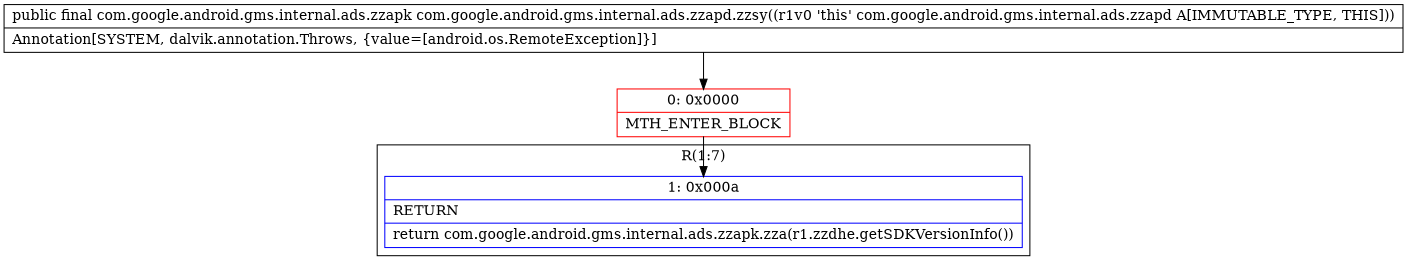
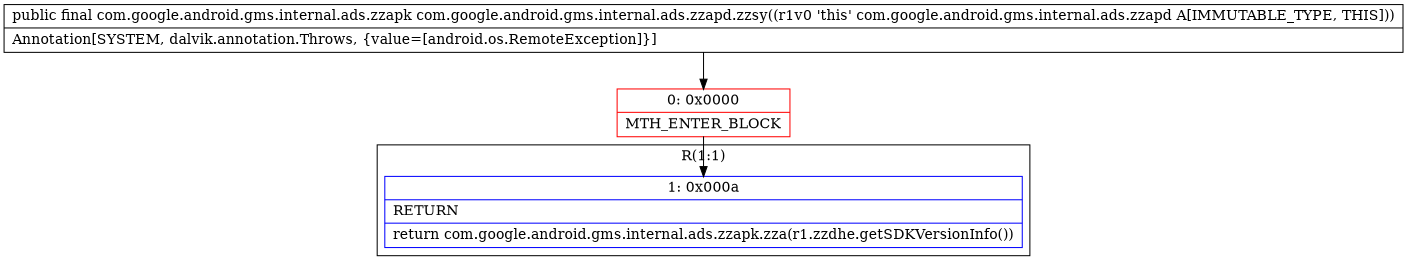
(704, 157) -> (704, 157)
